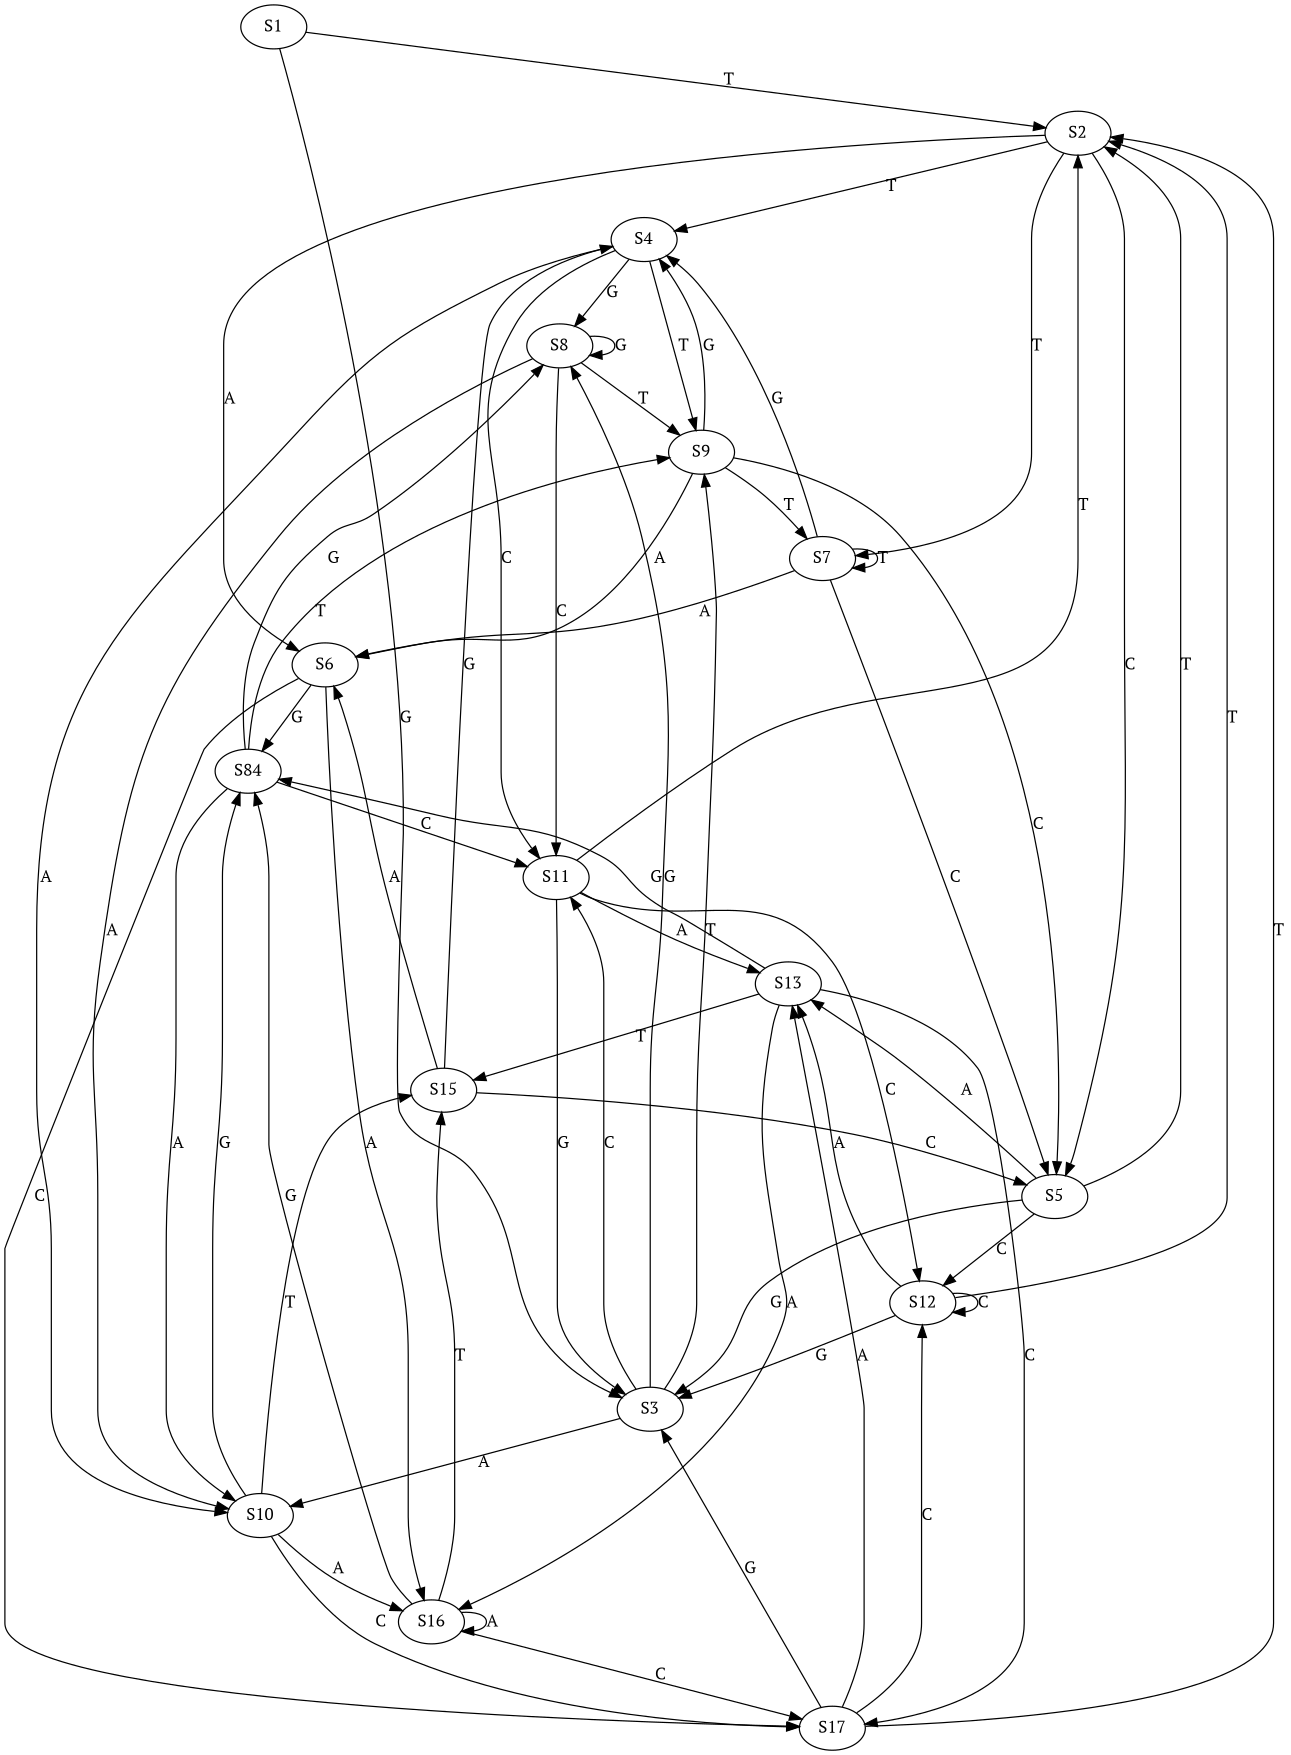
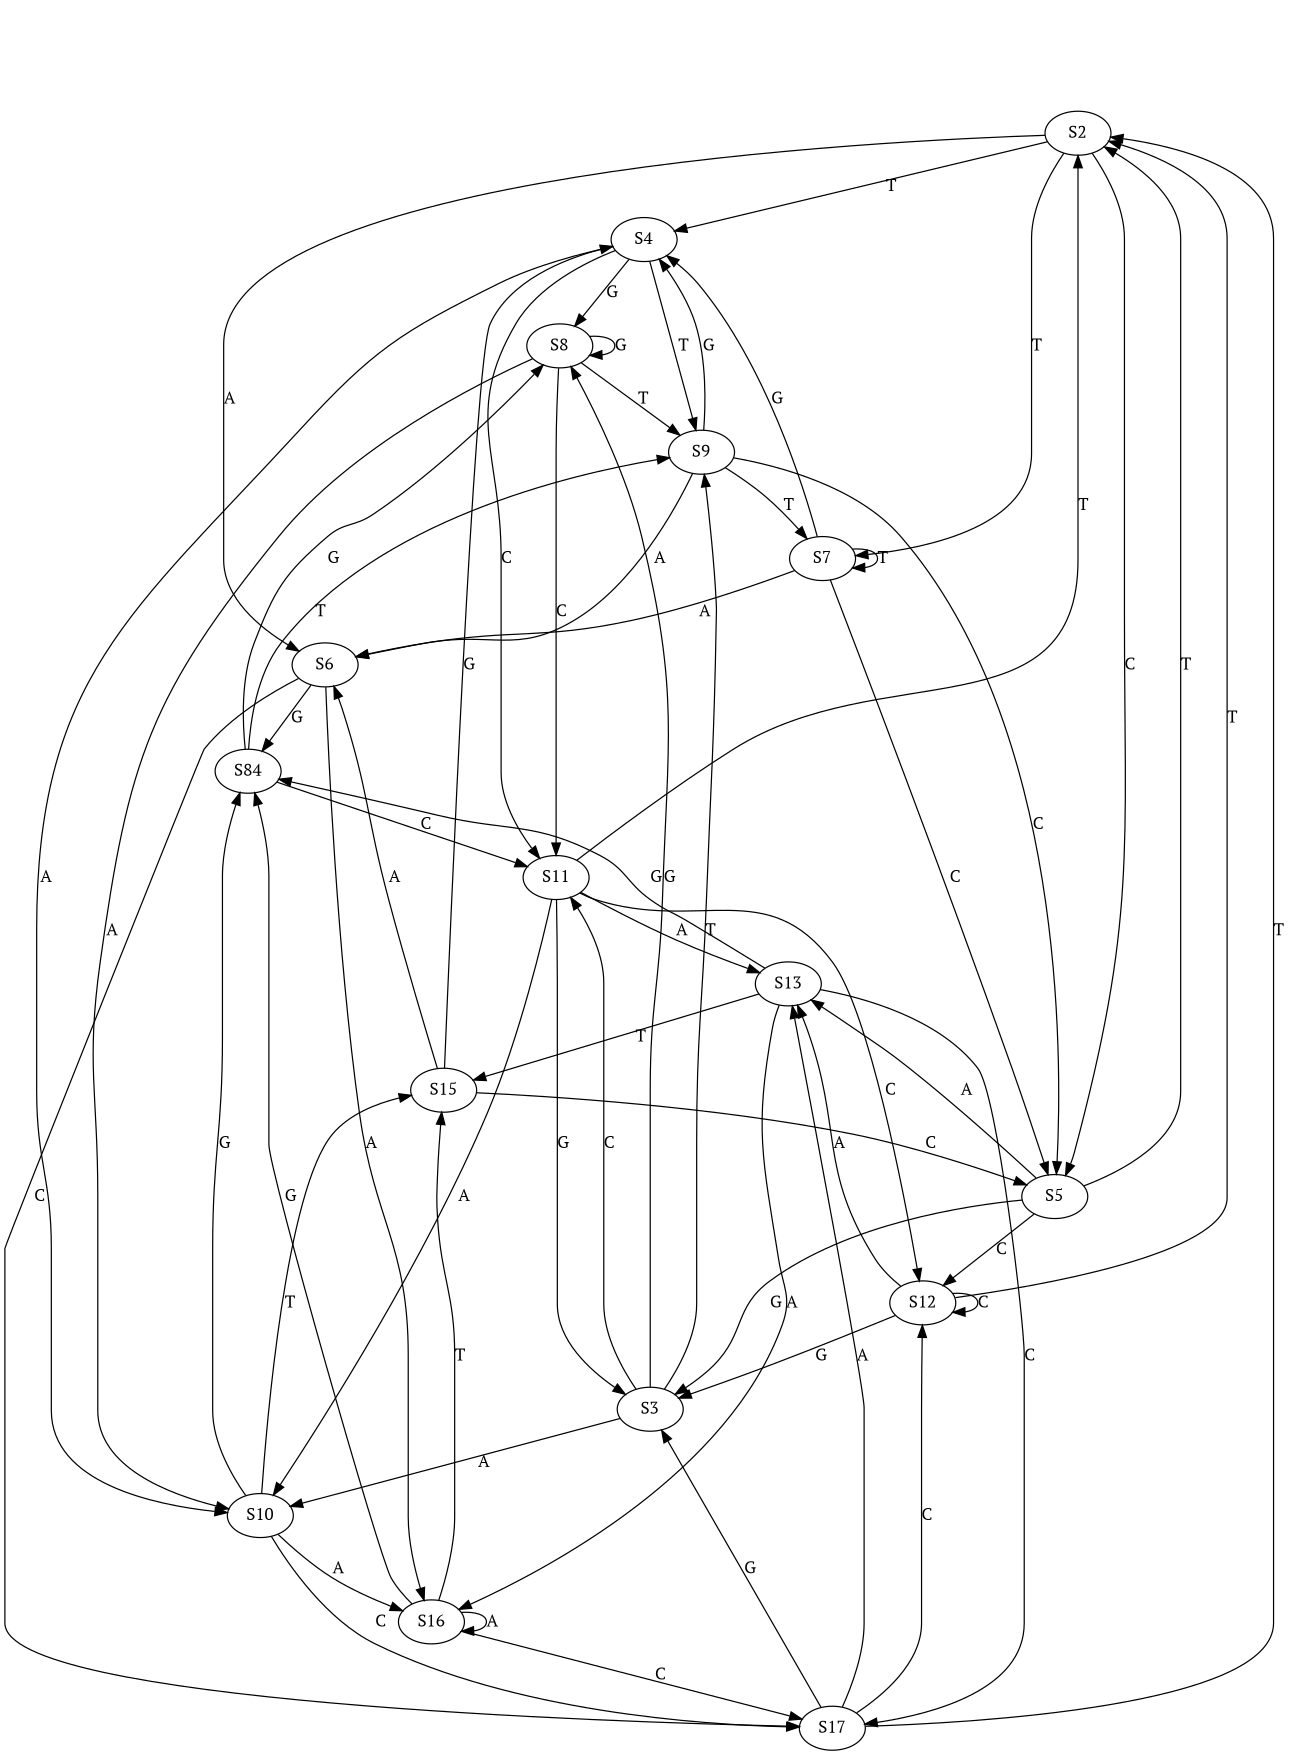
(274, 27) -> none
(171, 1144) -> (451, 1190)
